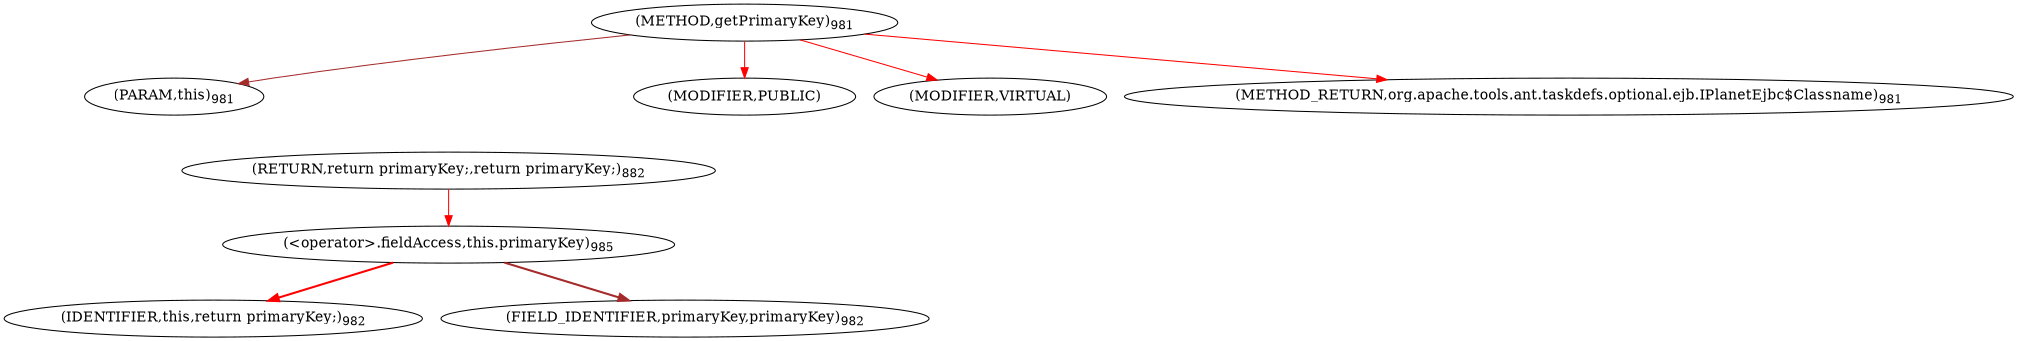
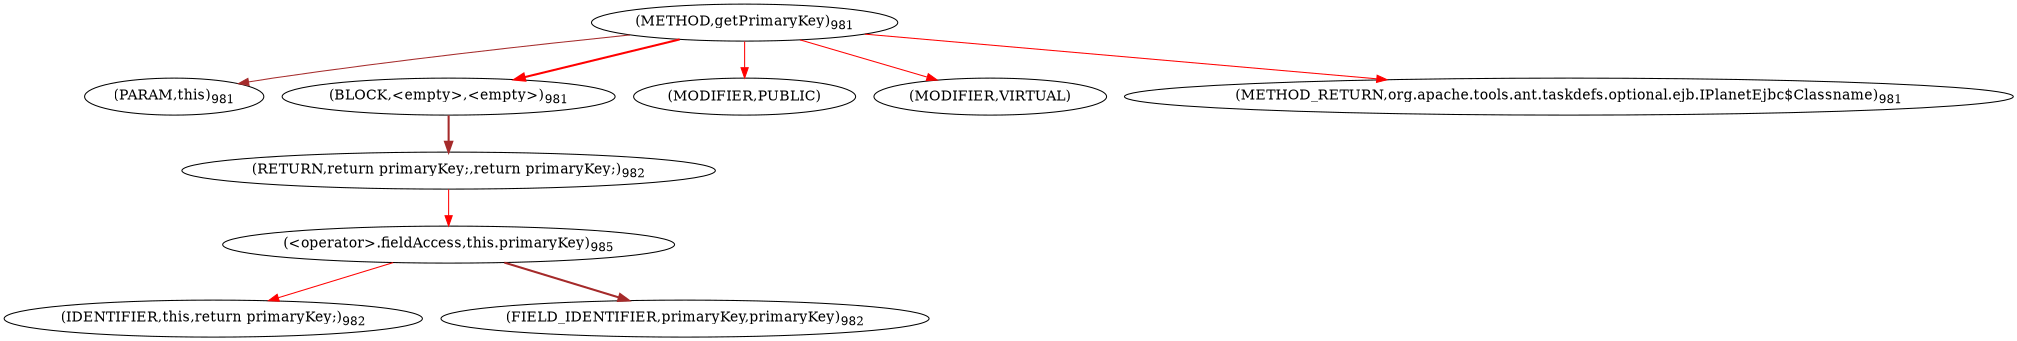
none -> (449, 97)
(634, 169) -> (634, 169)
(336, 280) -> (336, 280)
